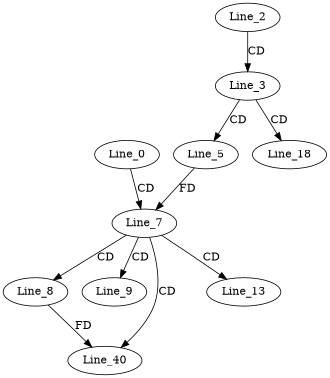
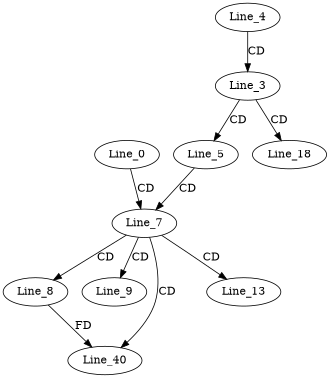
(248, 17) -> (248, 17)
(188, 189) -> (188, 189)
